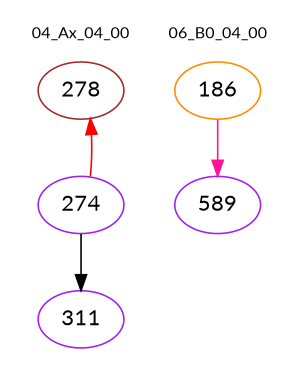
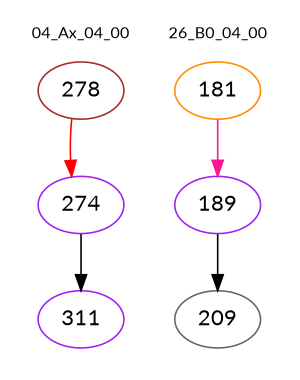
(218, 34) -> (218, 34)
(218, 91) -> (218, 91)
(92, 156) -> (70, 140)
(218, 205) -> (218, 205)
none -> (218, 319)
